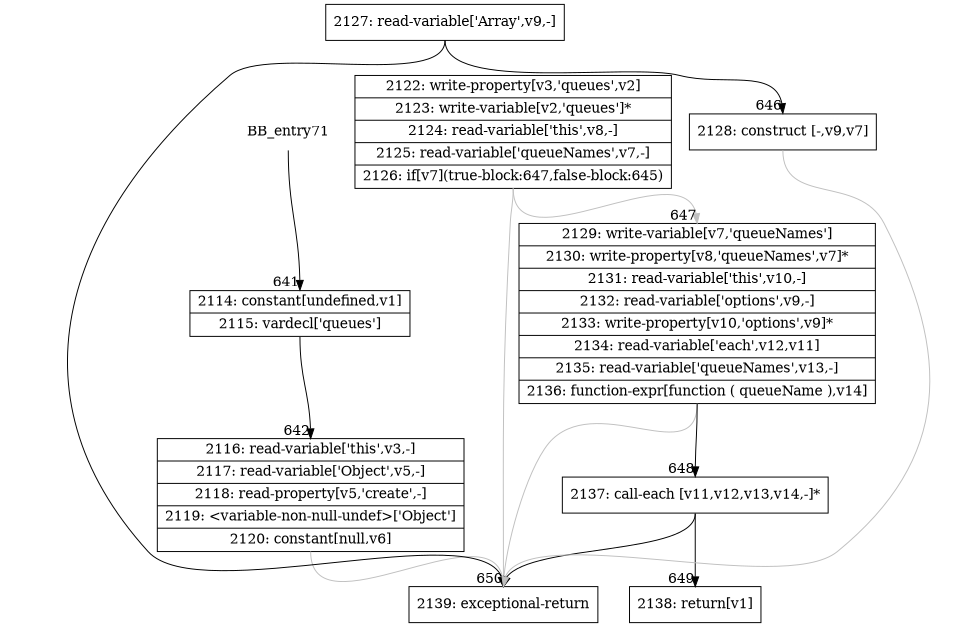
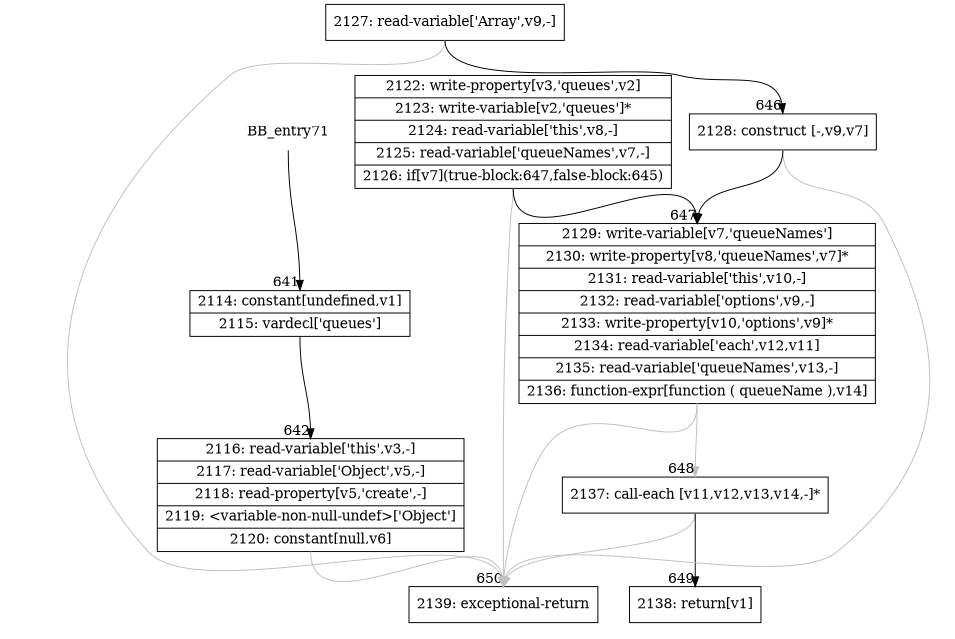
none -> (745, 186)
(600, 207) -> (600, 207)
(68, 366) -> (68, 366)
(696, 435) -> (696, 435)
(604, 549) -> (604, 549)
